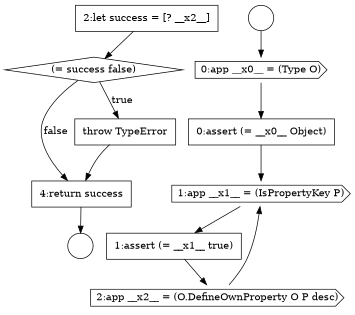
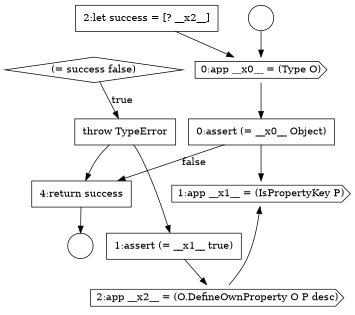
(122, 42) -> (201, 43)
(42, 124) -> (175, 161)
(221, 218) -> (153, 184)
